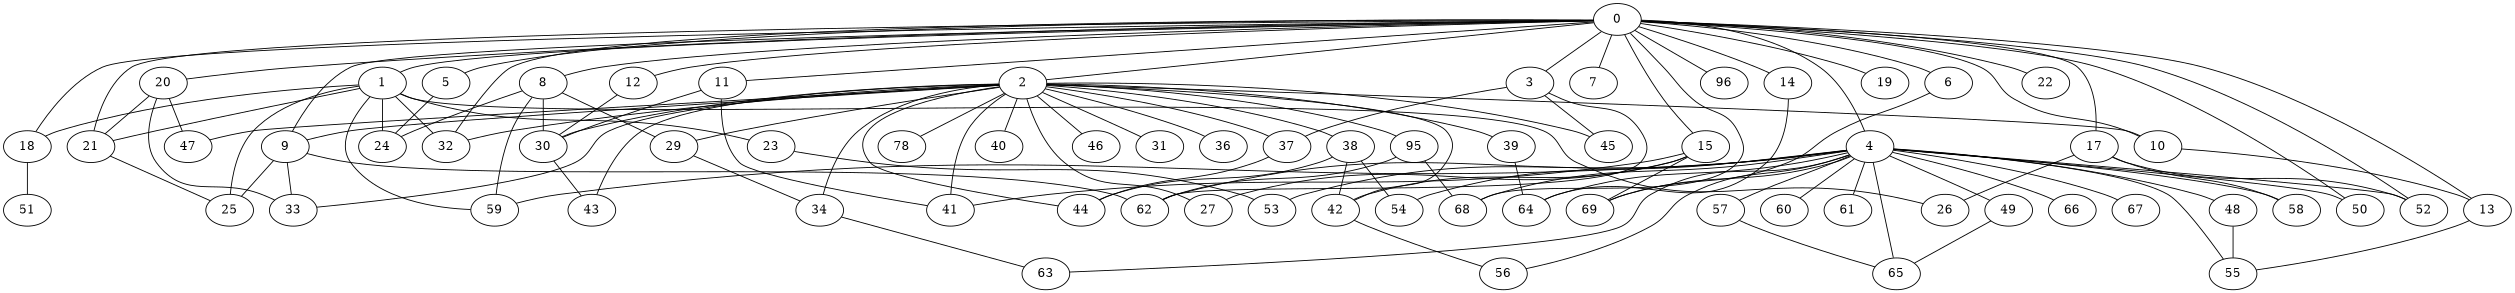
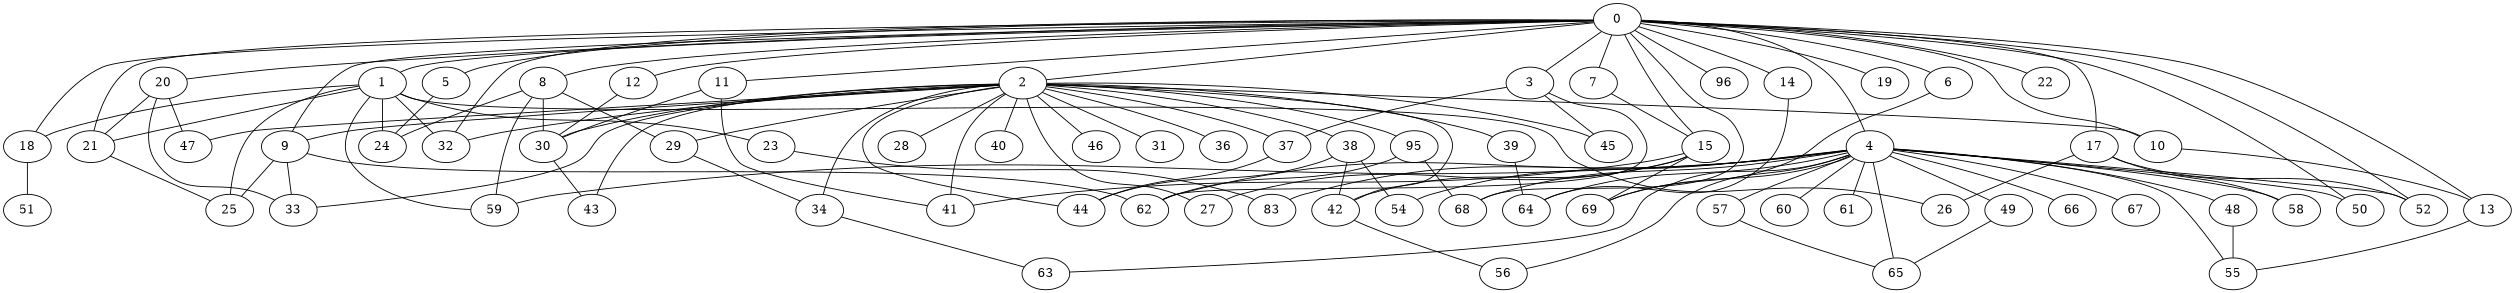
none -> (1649, 115)
(902, 147) -> (902, 147)
(1272, 210) -> (1272, 210)
